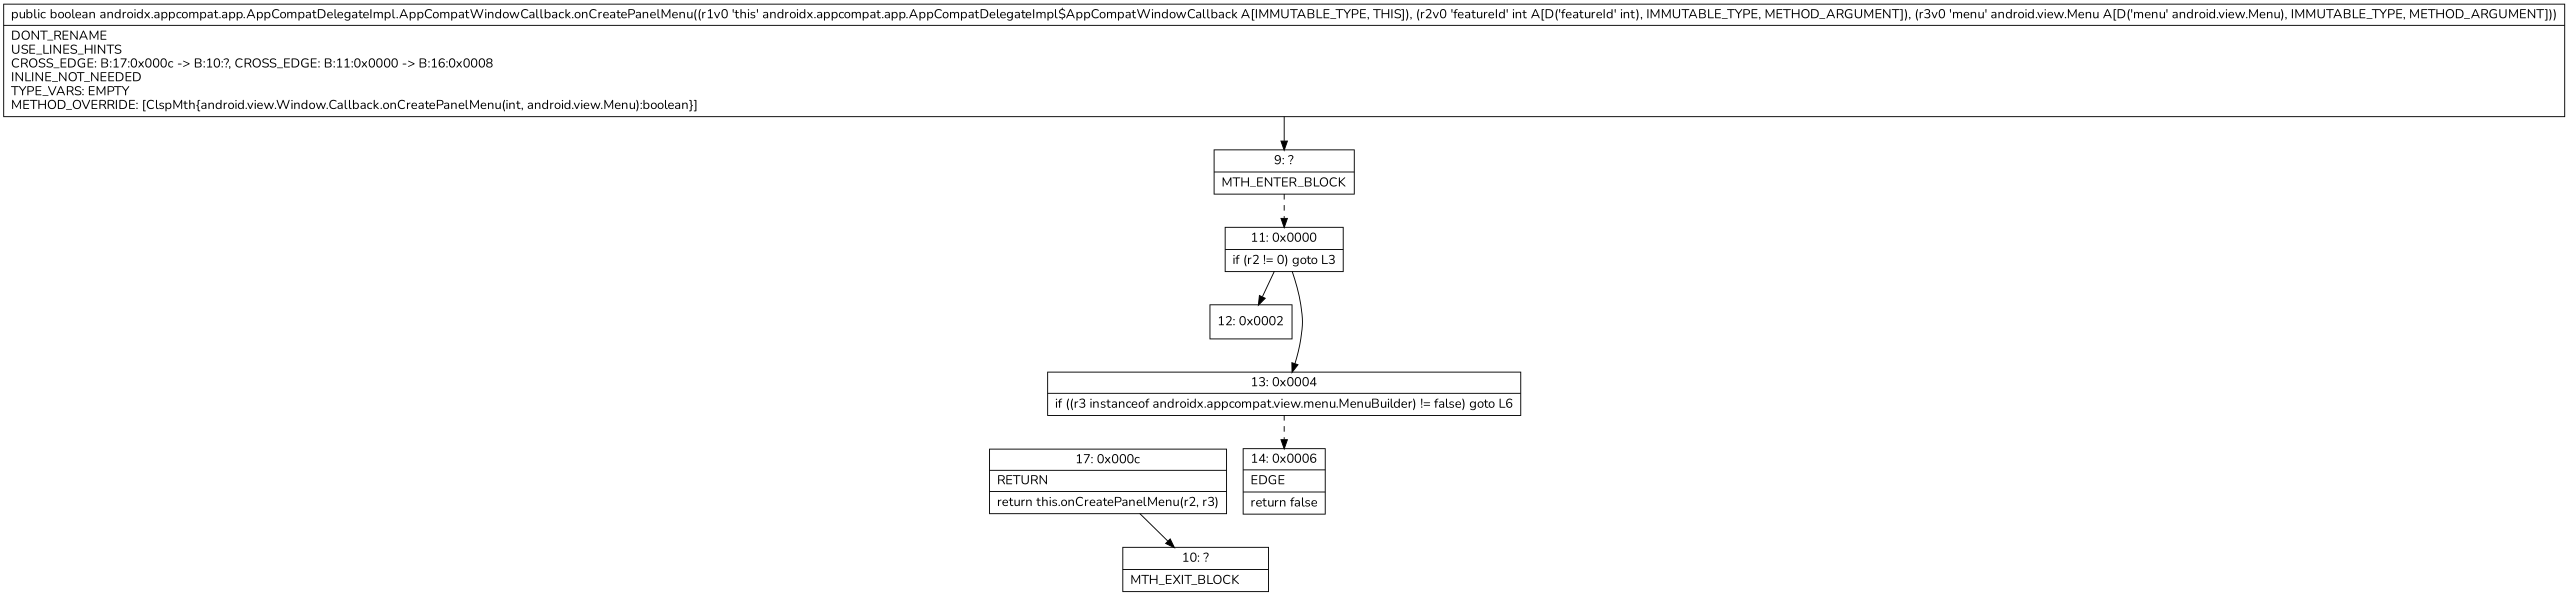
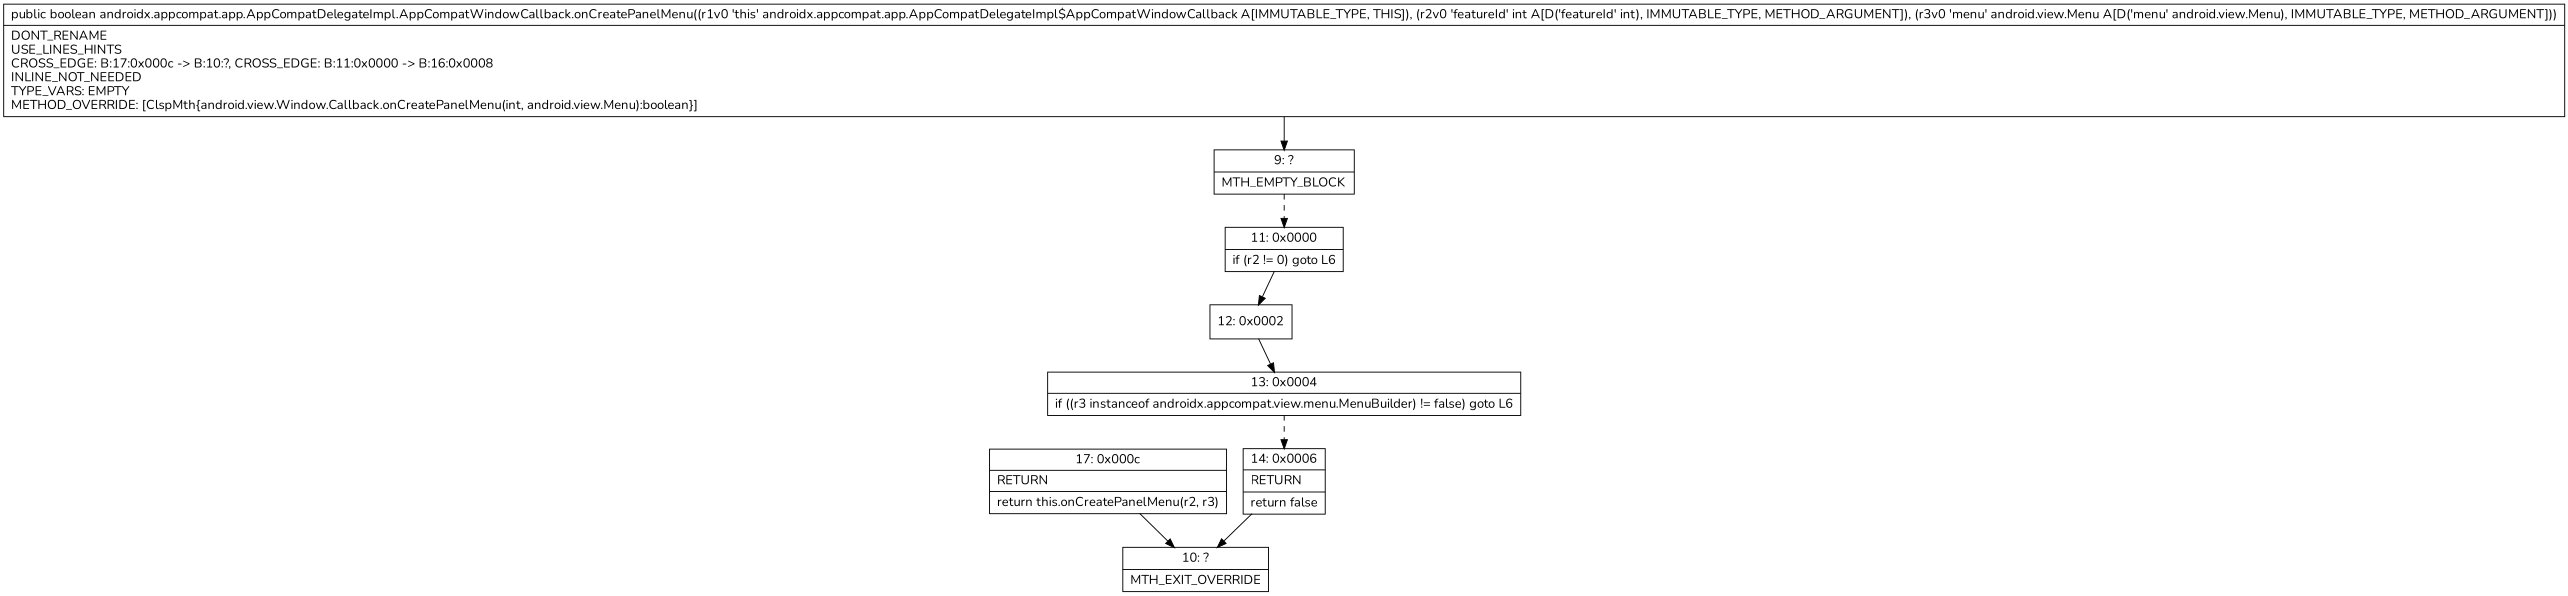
(1284, 183) -> (1284, 183)
(1284, 260) -> (1284, 260)
(1302, 317) -> (1265, 351)
(1268, 480) -> (1276, 480)
none -> (1238, 527)
(1185, 580) -> (1196, 580)
